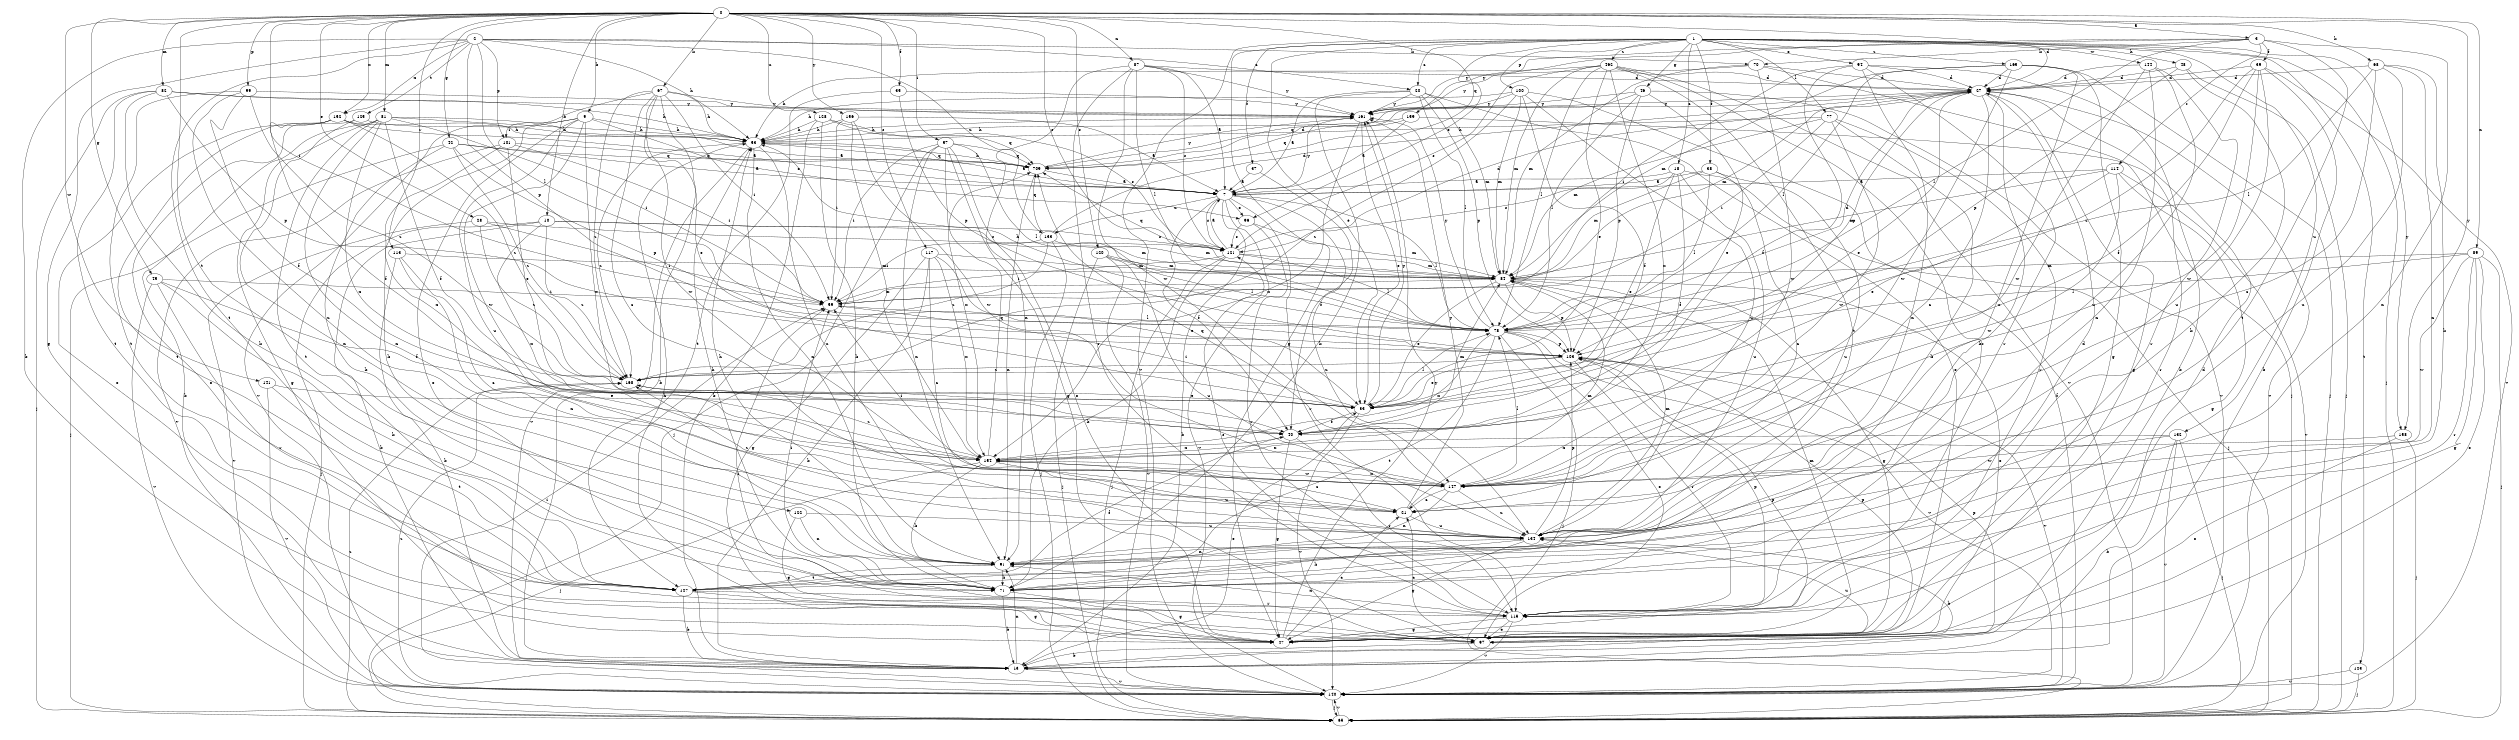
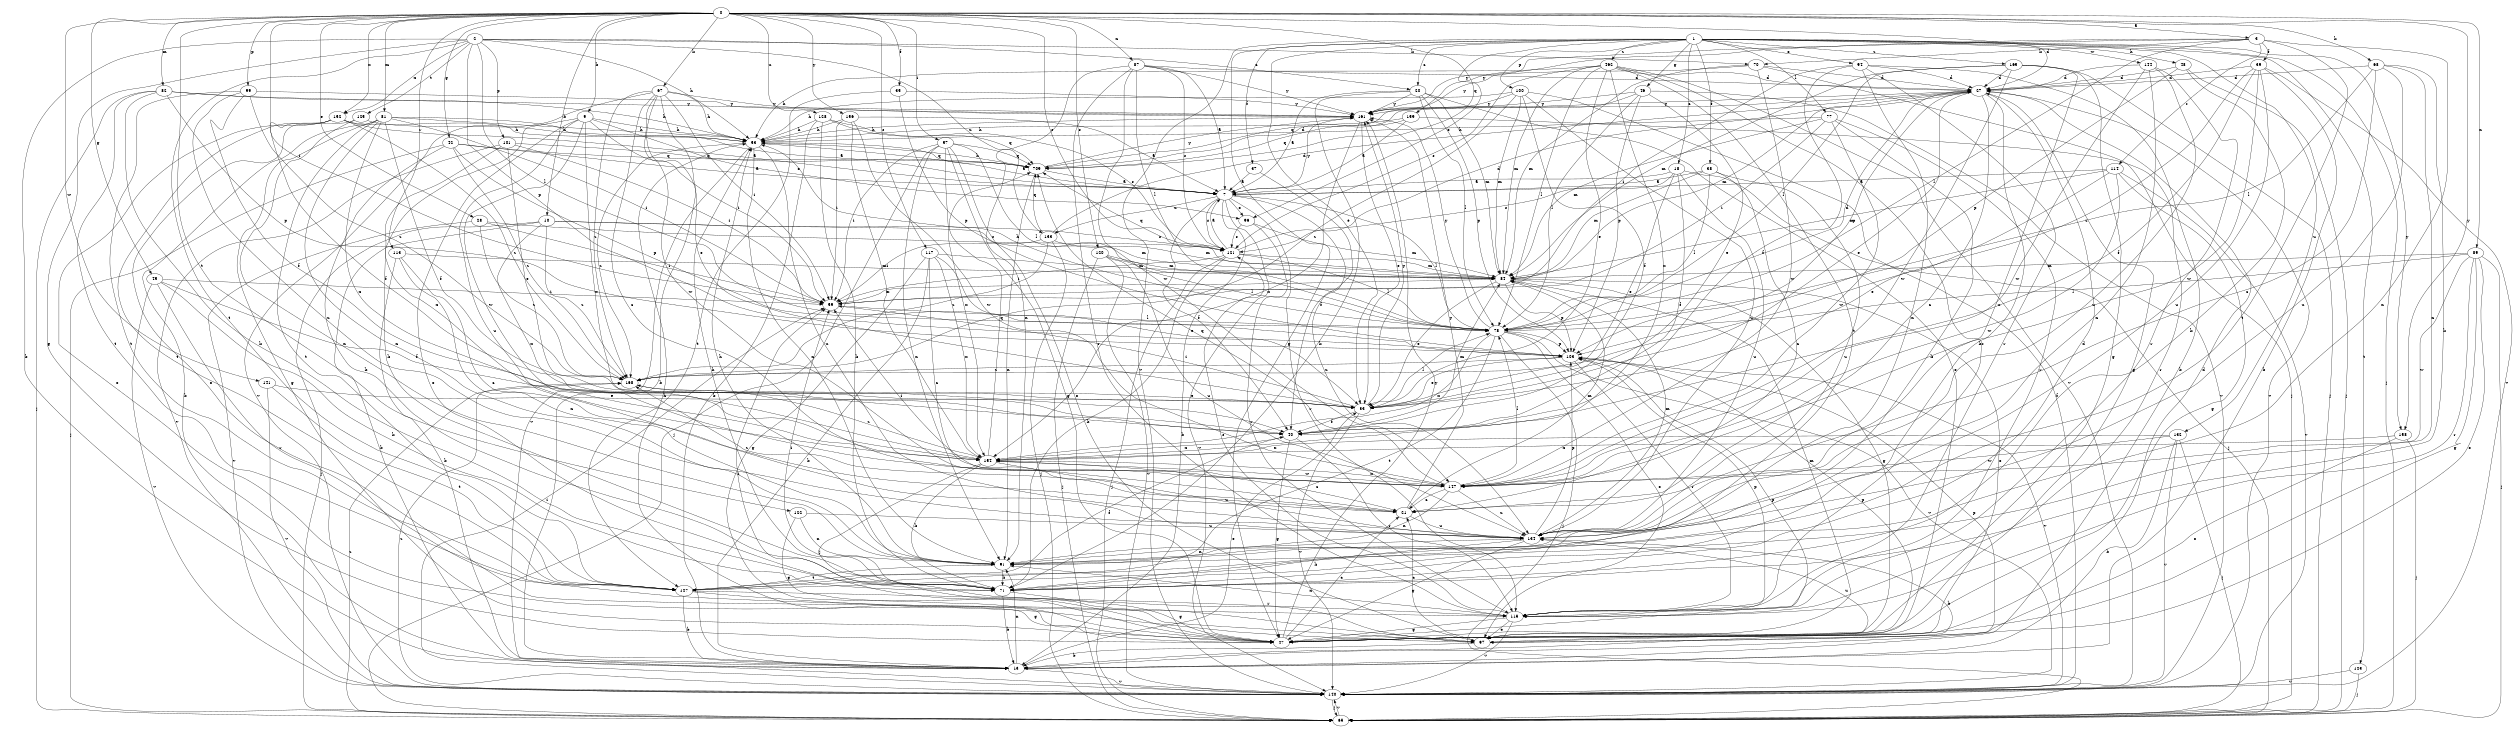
(539, 123) -> (717, 199)
(521, 704) -> (948, 594)
